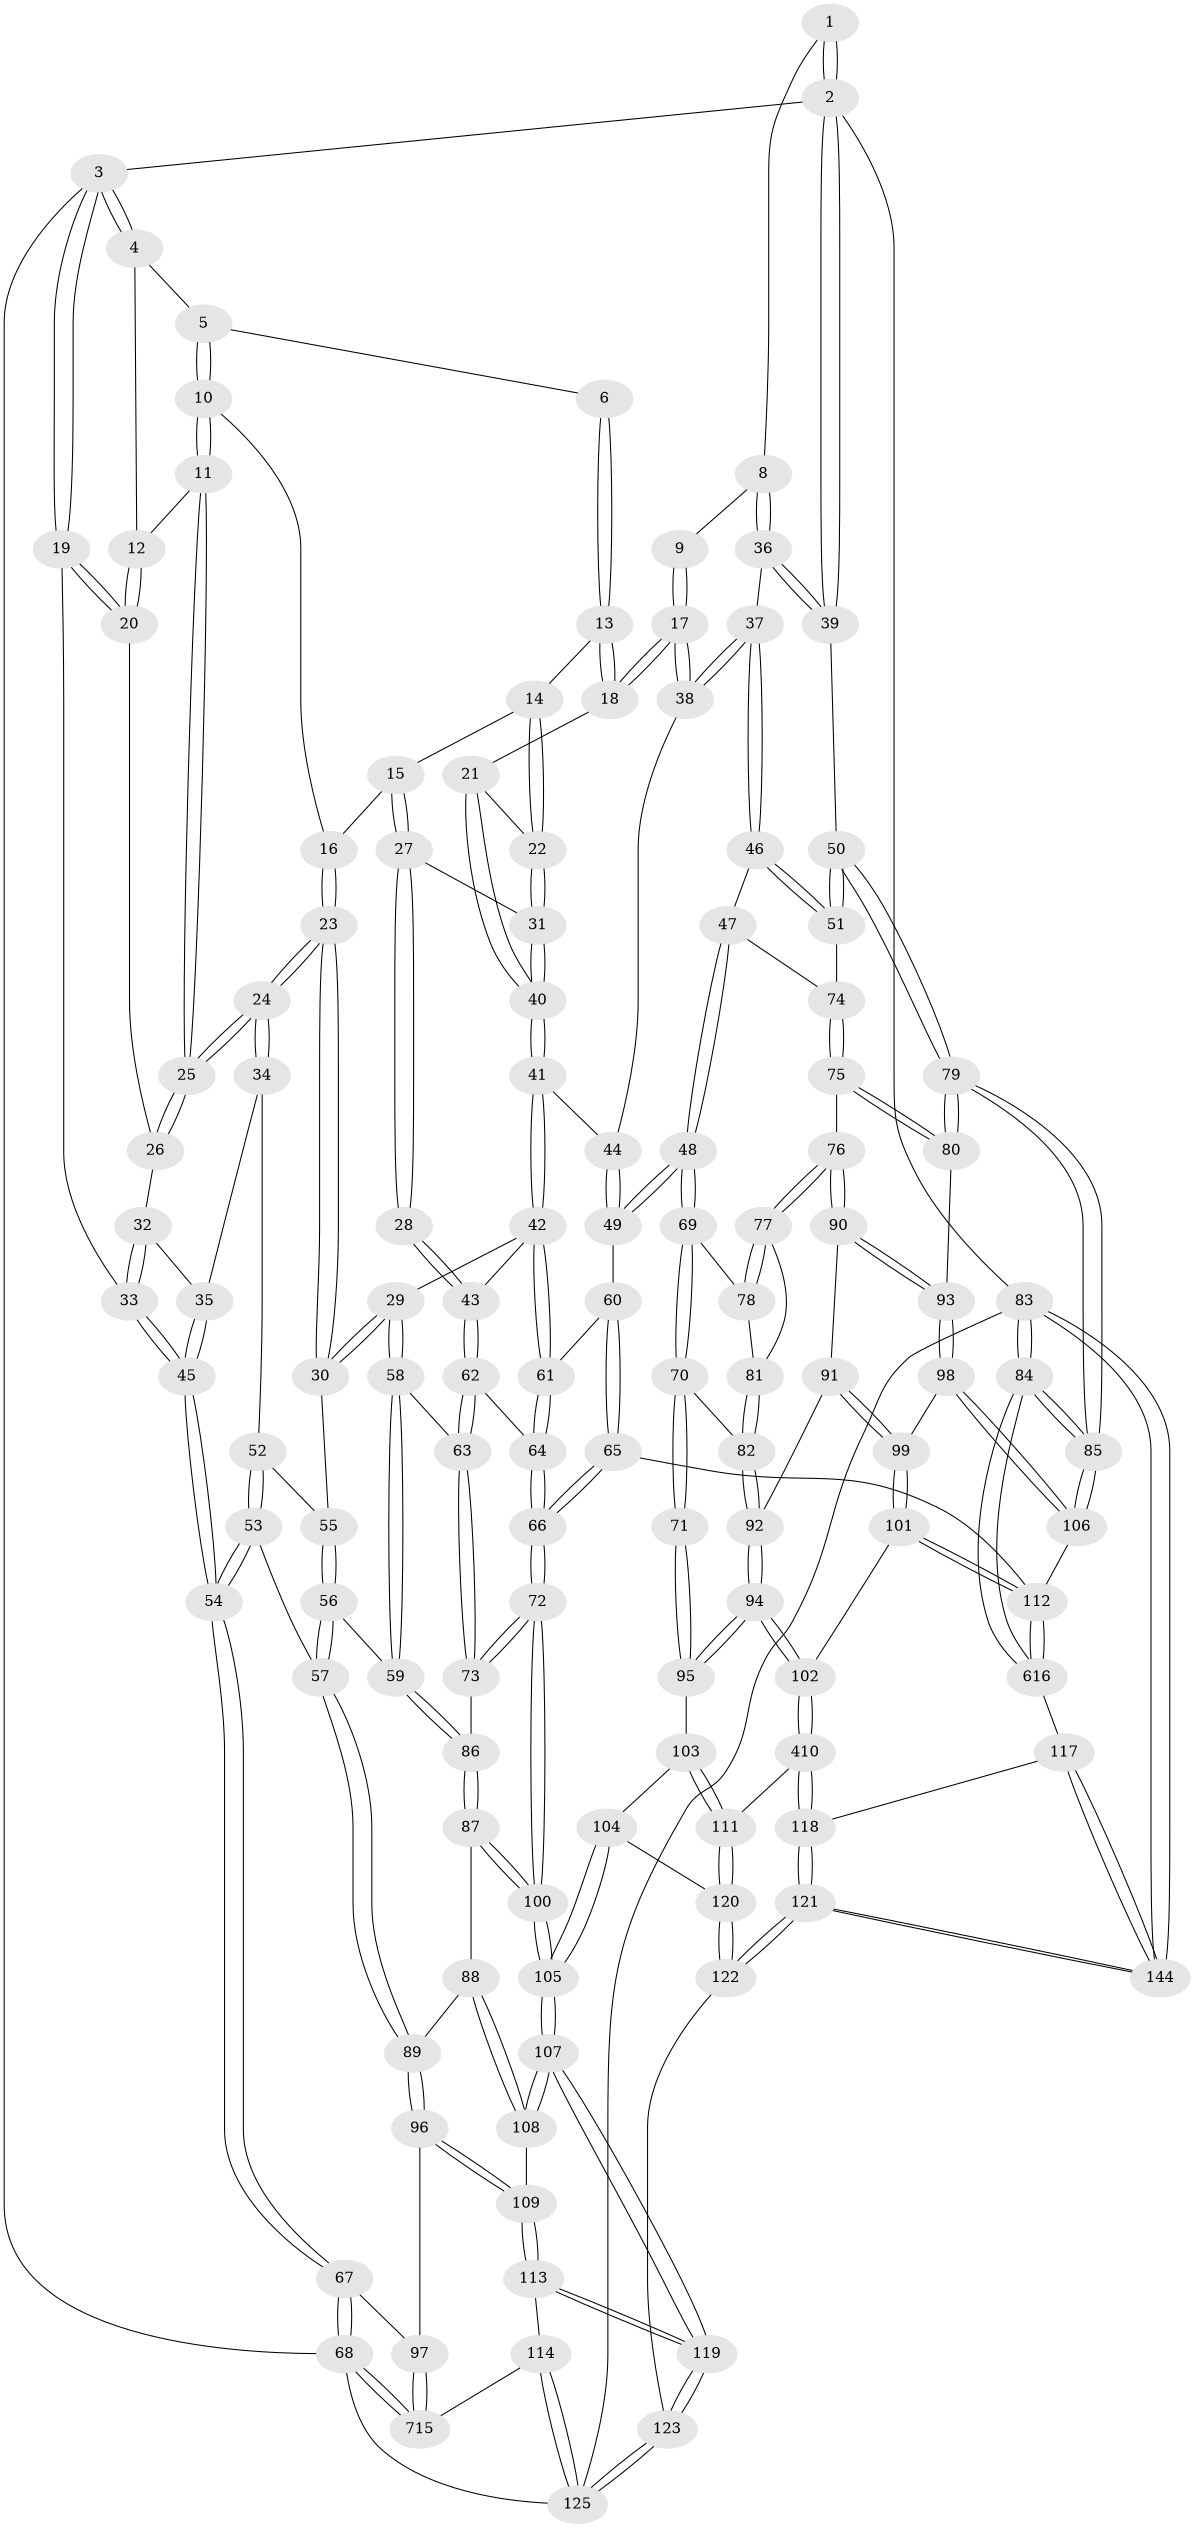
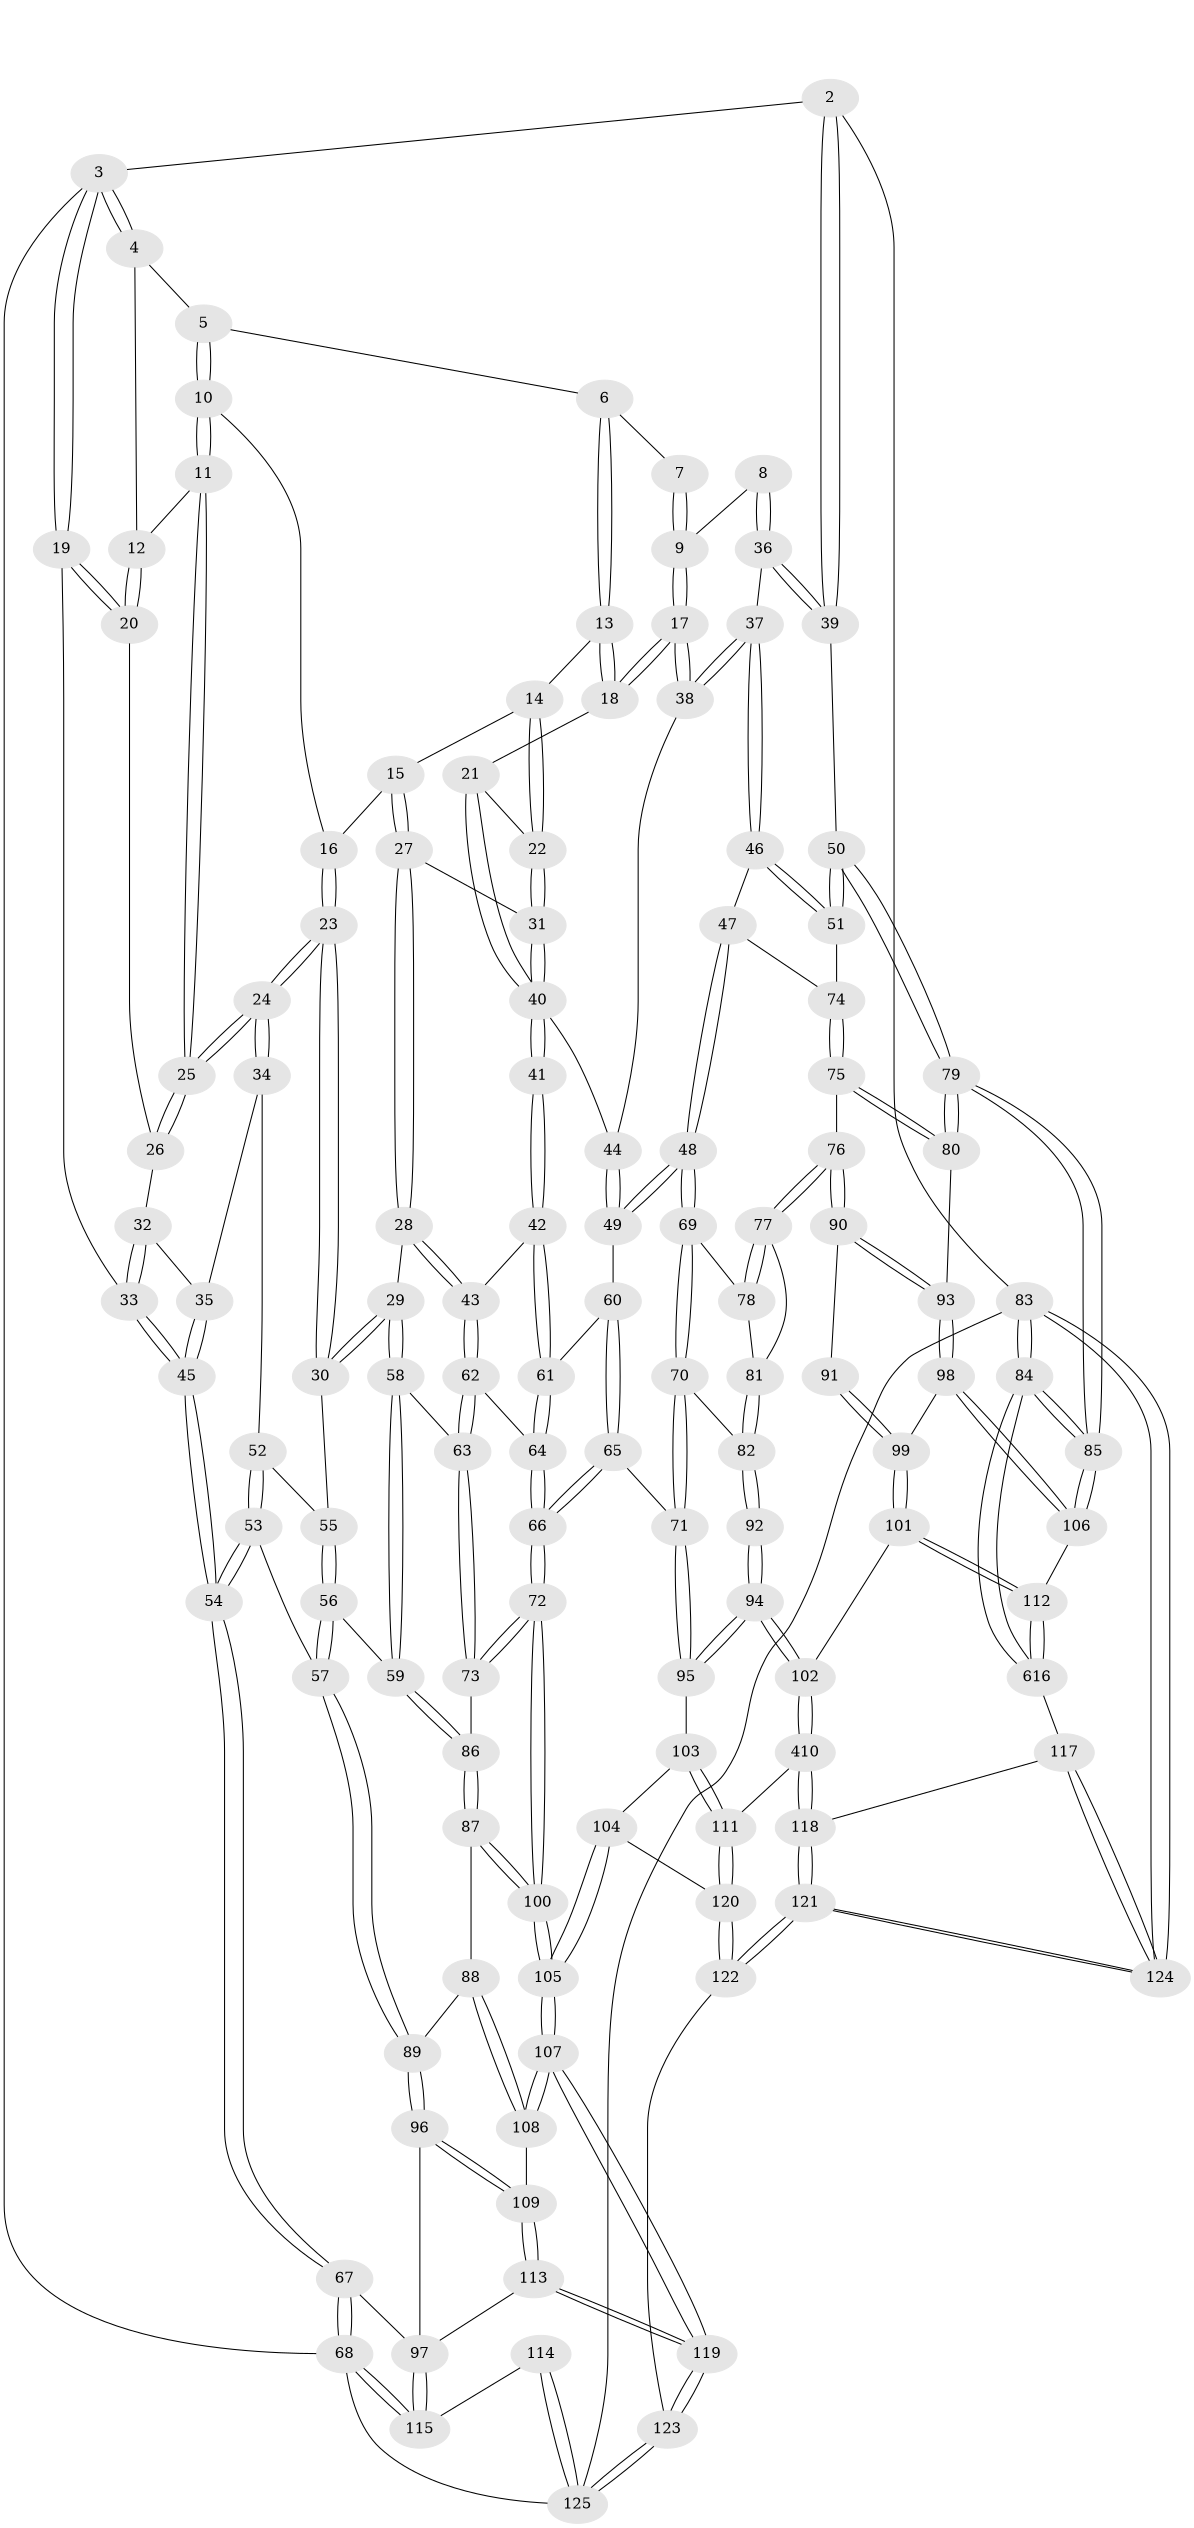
(830, 23) -> none
none -> (680, 474)
(575, 1113) -> (583, 1073)
(467, 1264) -> (400, 1264)
(794, 1452) -> none
(859, 1482) -> (647, 1489)
(1160, 1978) -> (1160, 1978)
(537, 2317) -> (477, 2317)
(420, 2429) -> (420, 2429)
